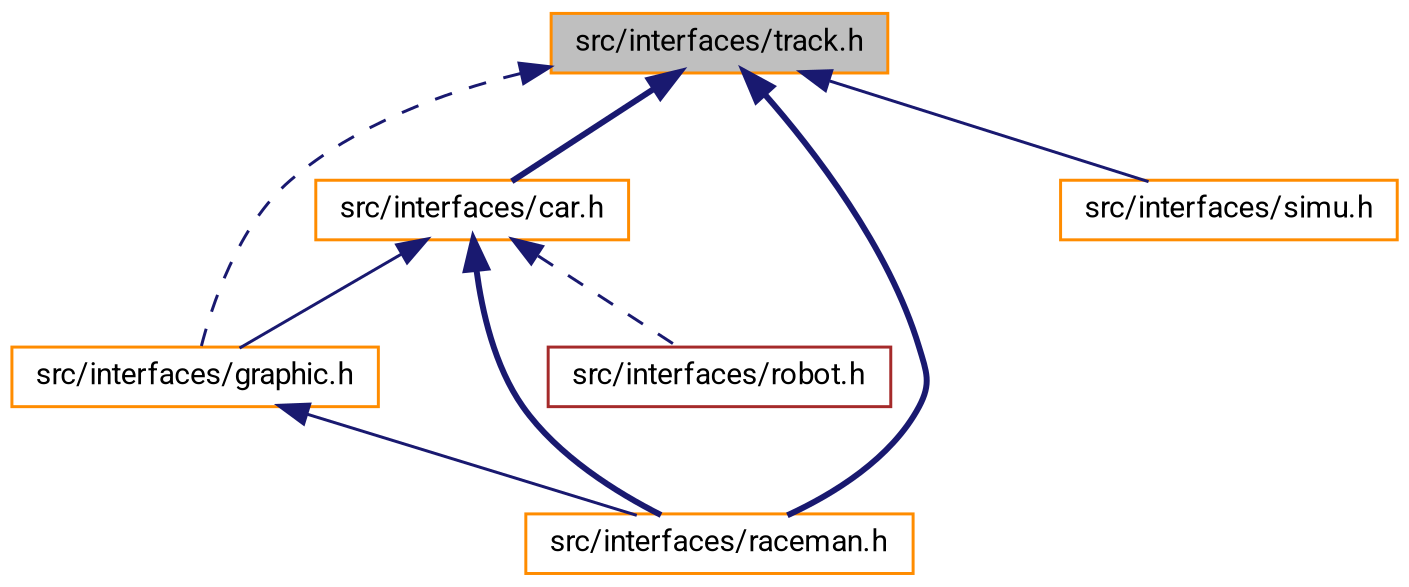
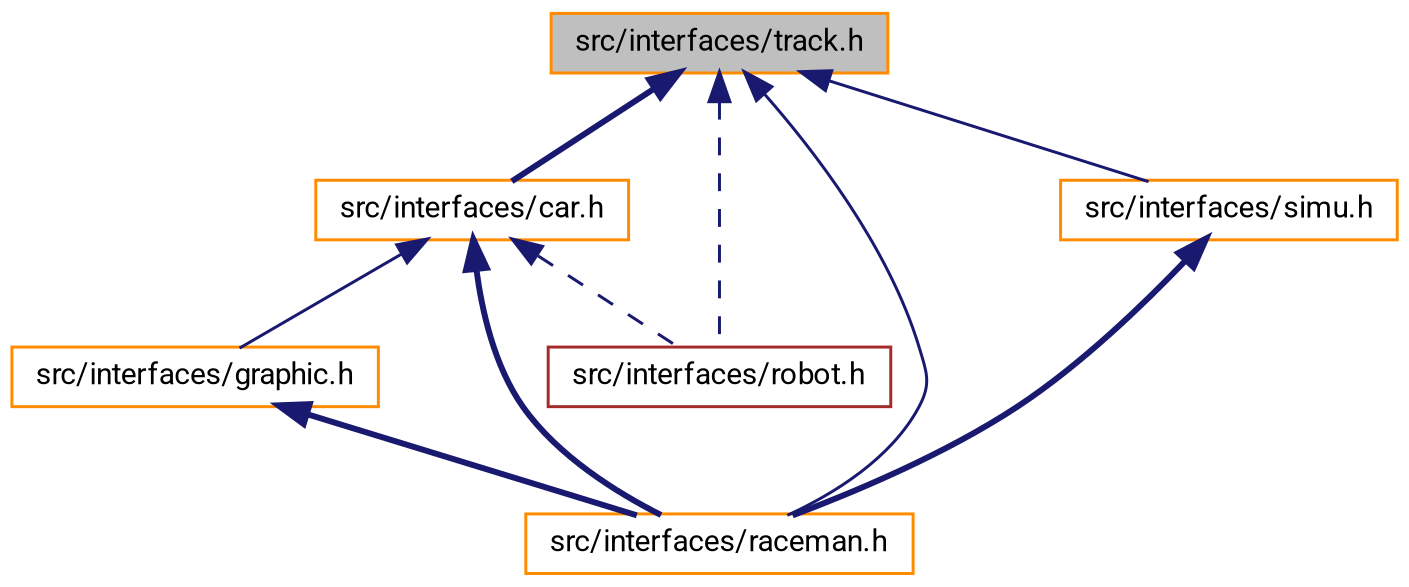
(315, 161) -> (719, 225)
(909, 317) -> (909, 317)
none -> (1006, 414)
(472, 465) -> (472, 465)
